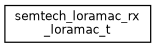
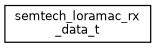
(78, 24) -> (78, 24)
